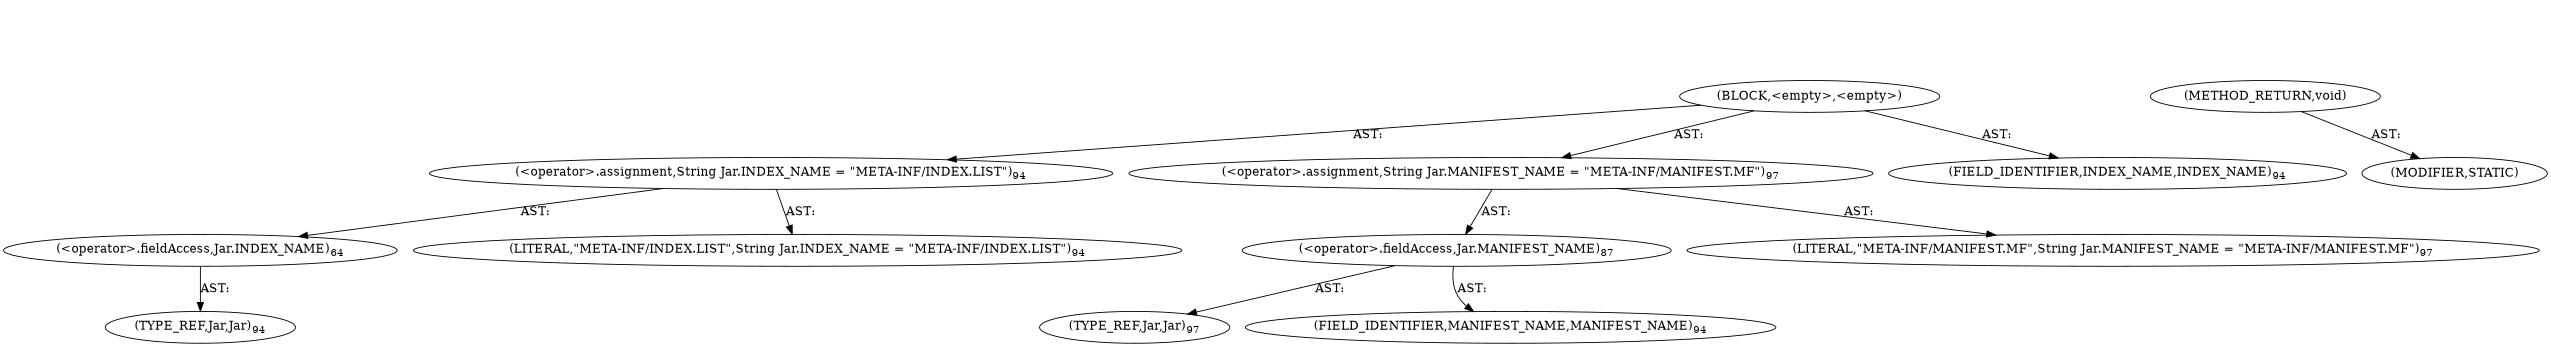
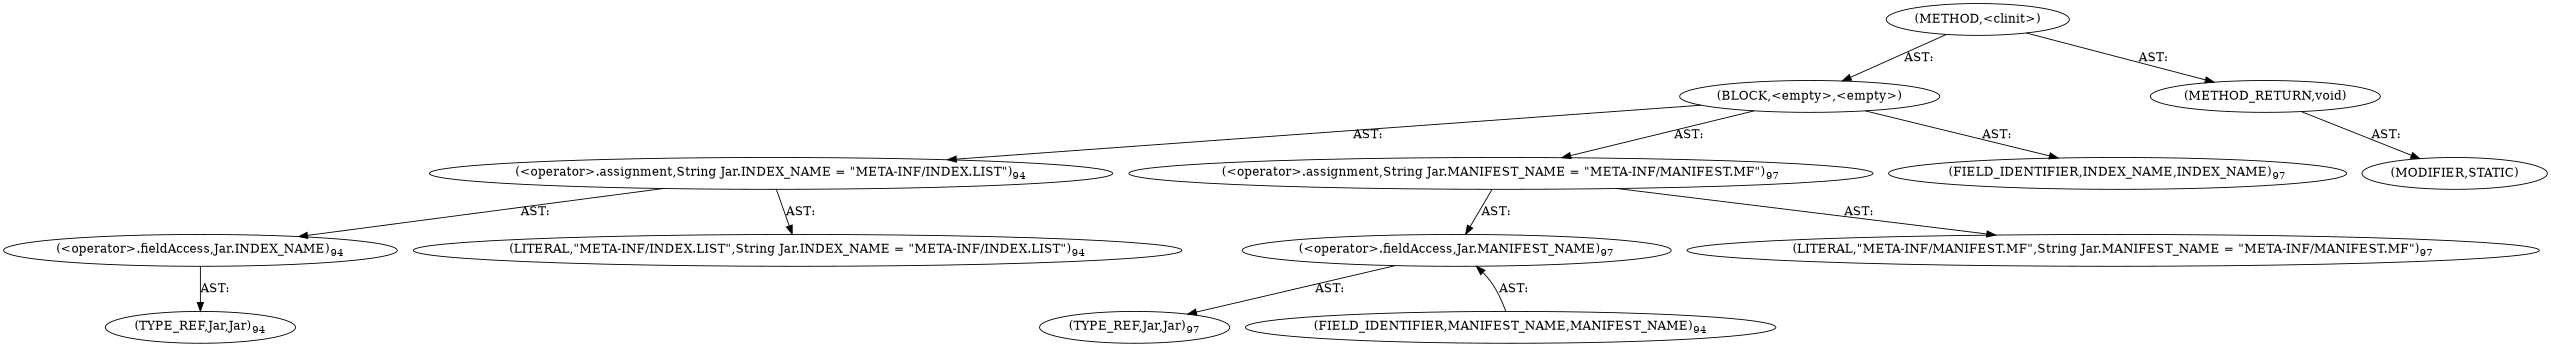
none -> (1978, 19)
(2279, 172) -> (2279, 172)
(338, 249) -> (338, 249)
(1608, 249) -> (1608, 249)
(1455, 288) -> (1497, 291)
